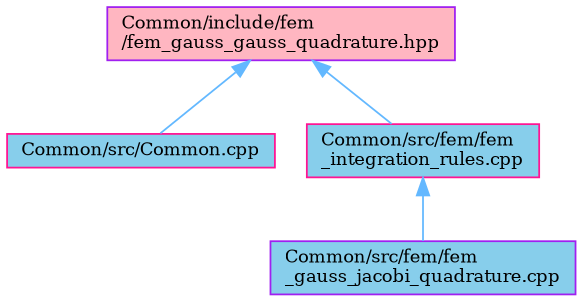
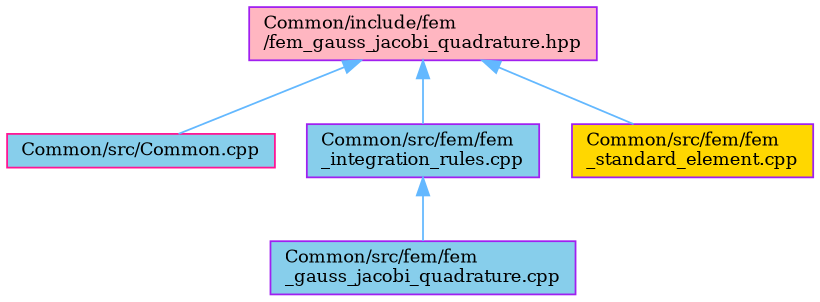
(281, 34) -> (423, 34)
(423, 151) -> (423, 151)
none -> (693, 151)
